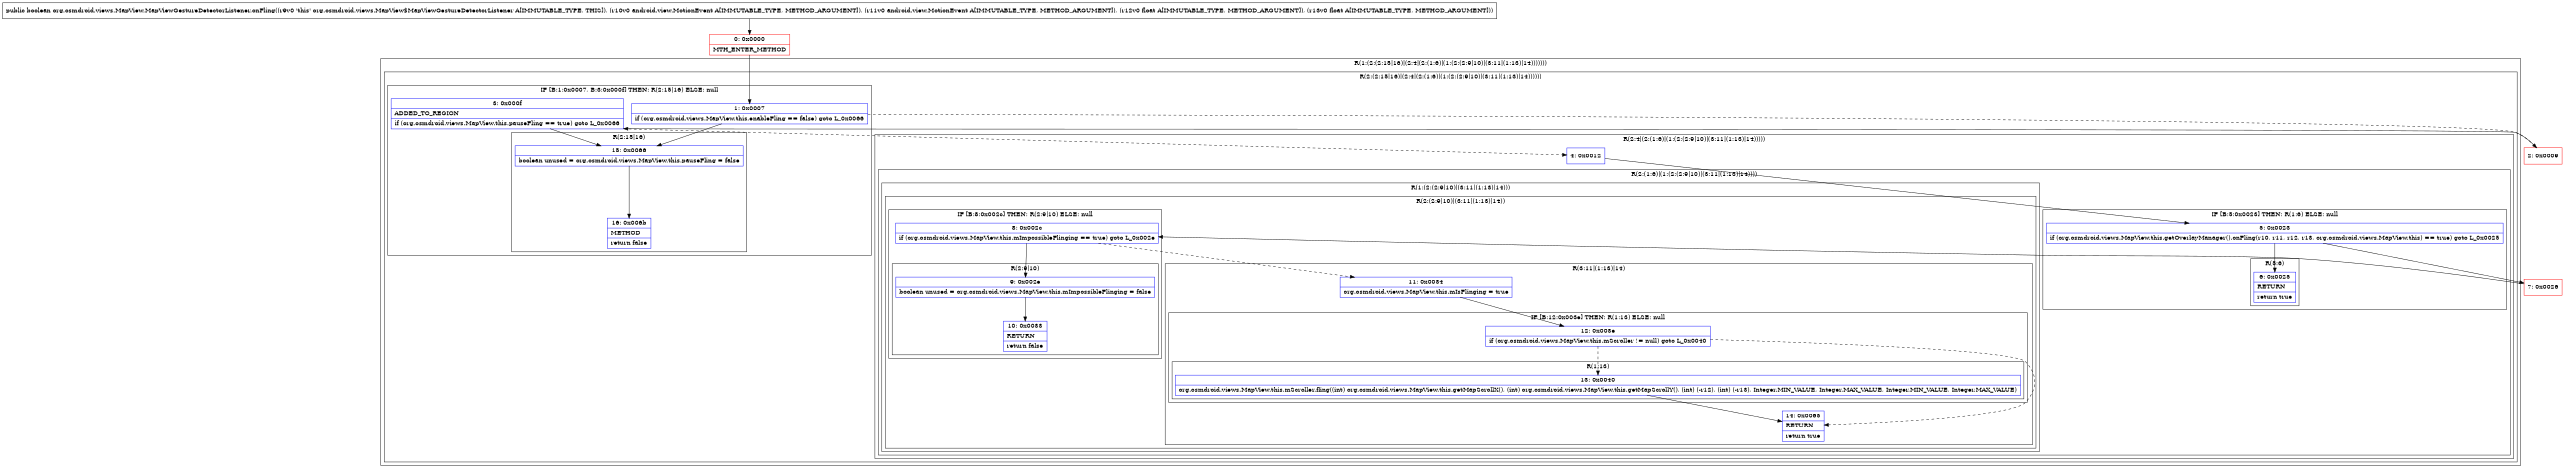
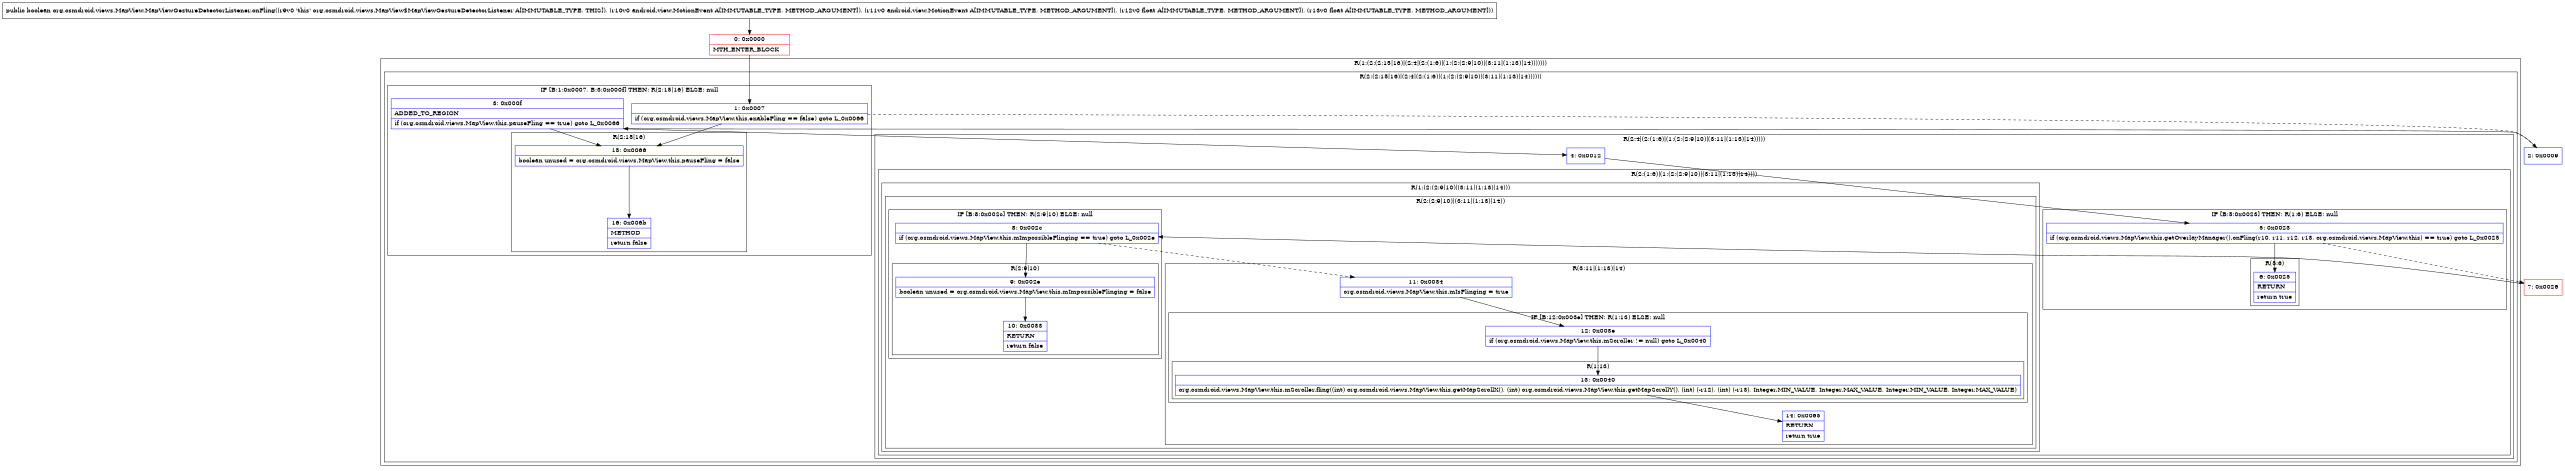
(750, 50) -> (746, 50)
(1093, 142) -> (1093, 142)
(2543, 156) -> (2543, 156)
(2421, 263) -> (2421, 263)
(1991, 354) -> none
(1598, 359) -> (1598, 359)
